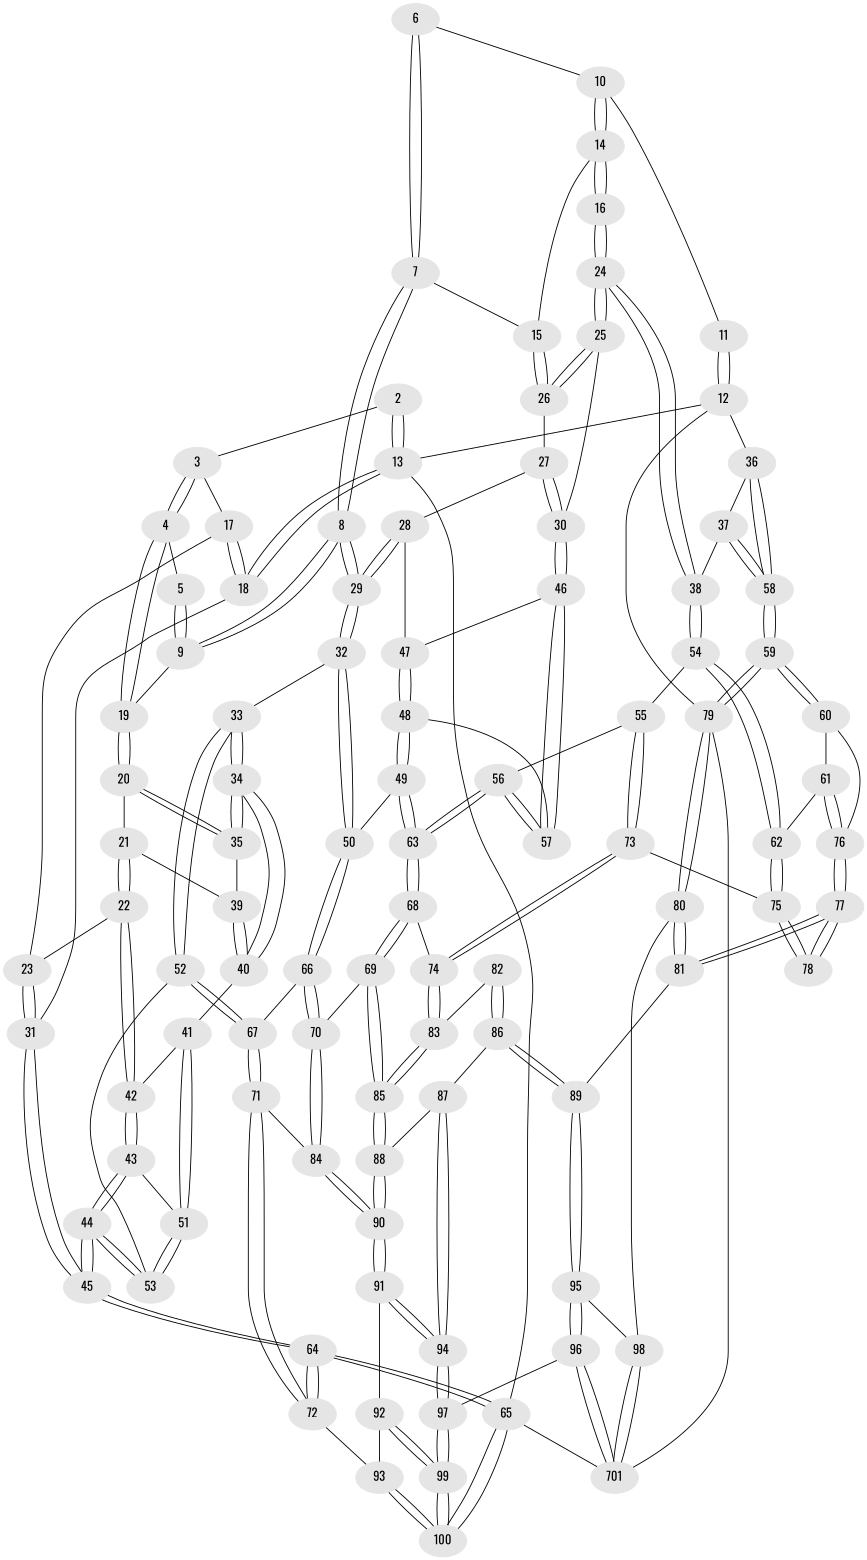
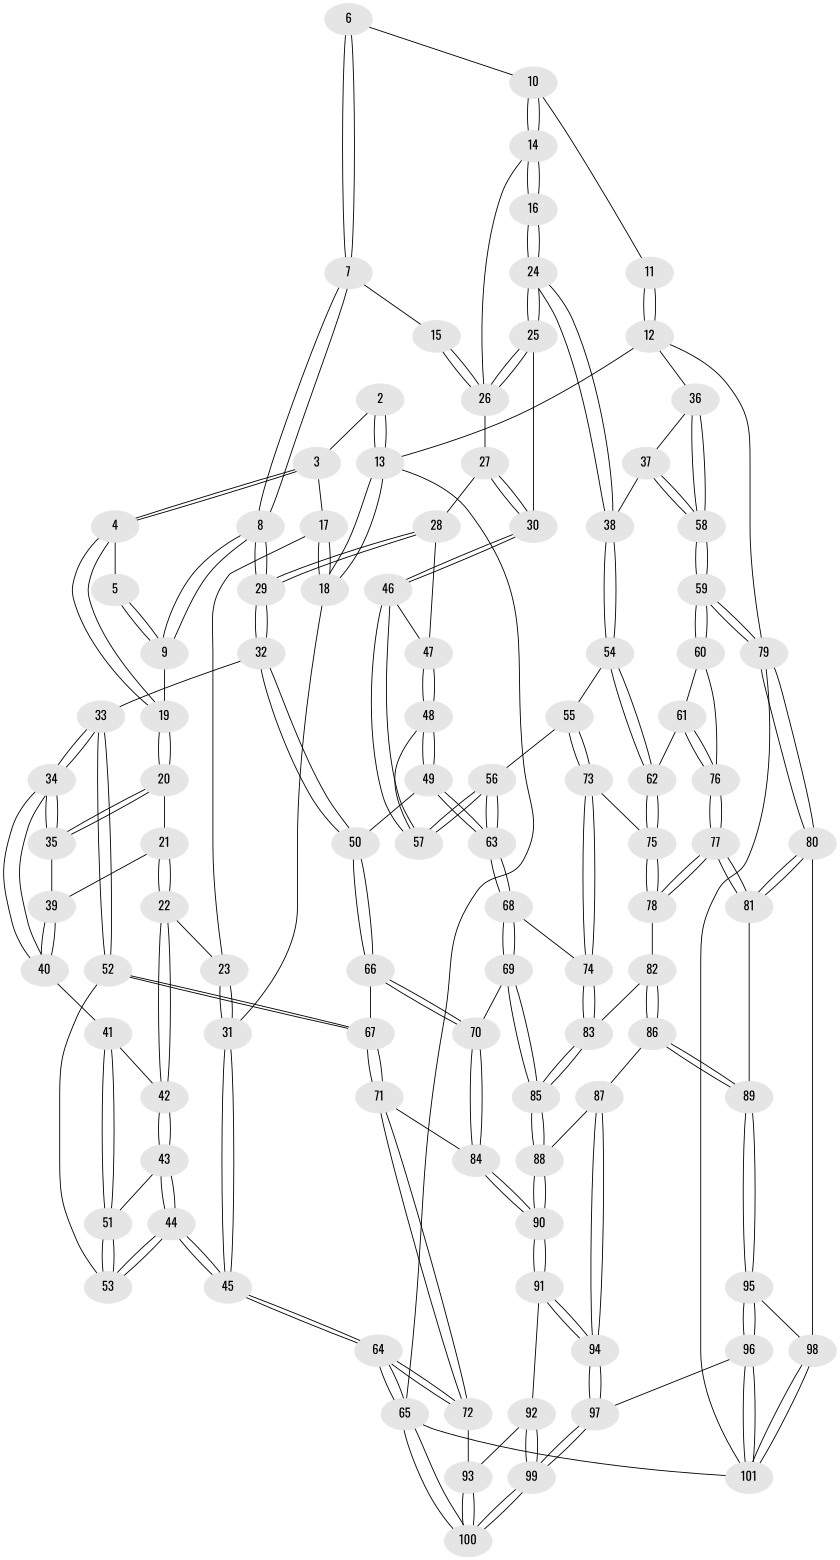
(554, 237) -> (486, 268)
none -> (652, 939)
(615, 1478) -> (749, 1478)
